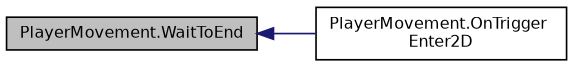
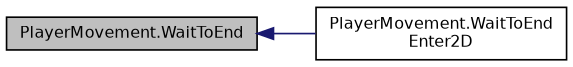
(441, 34) -> (441, 34)
